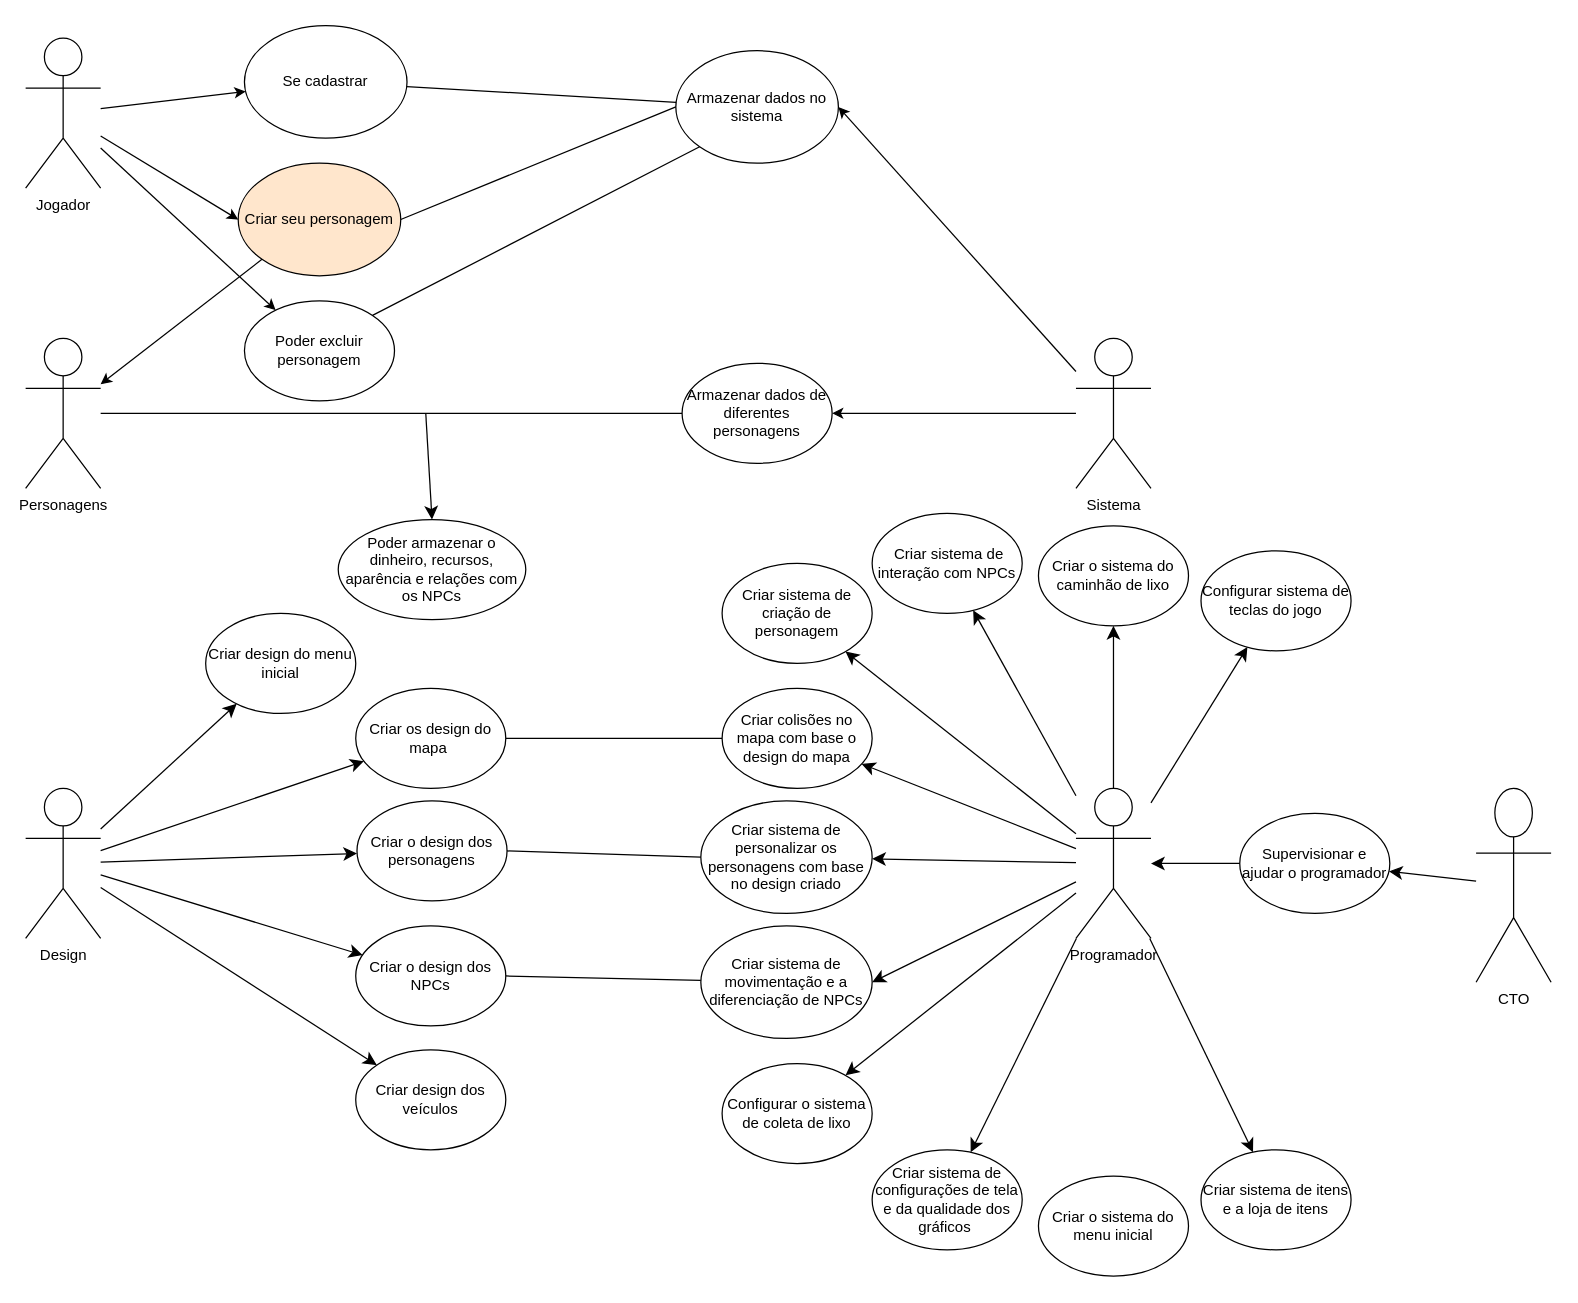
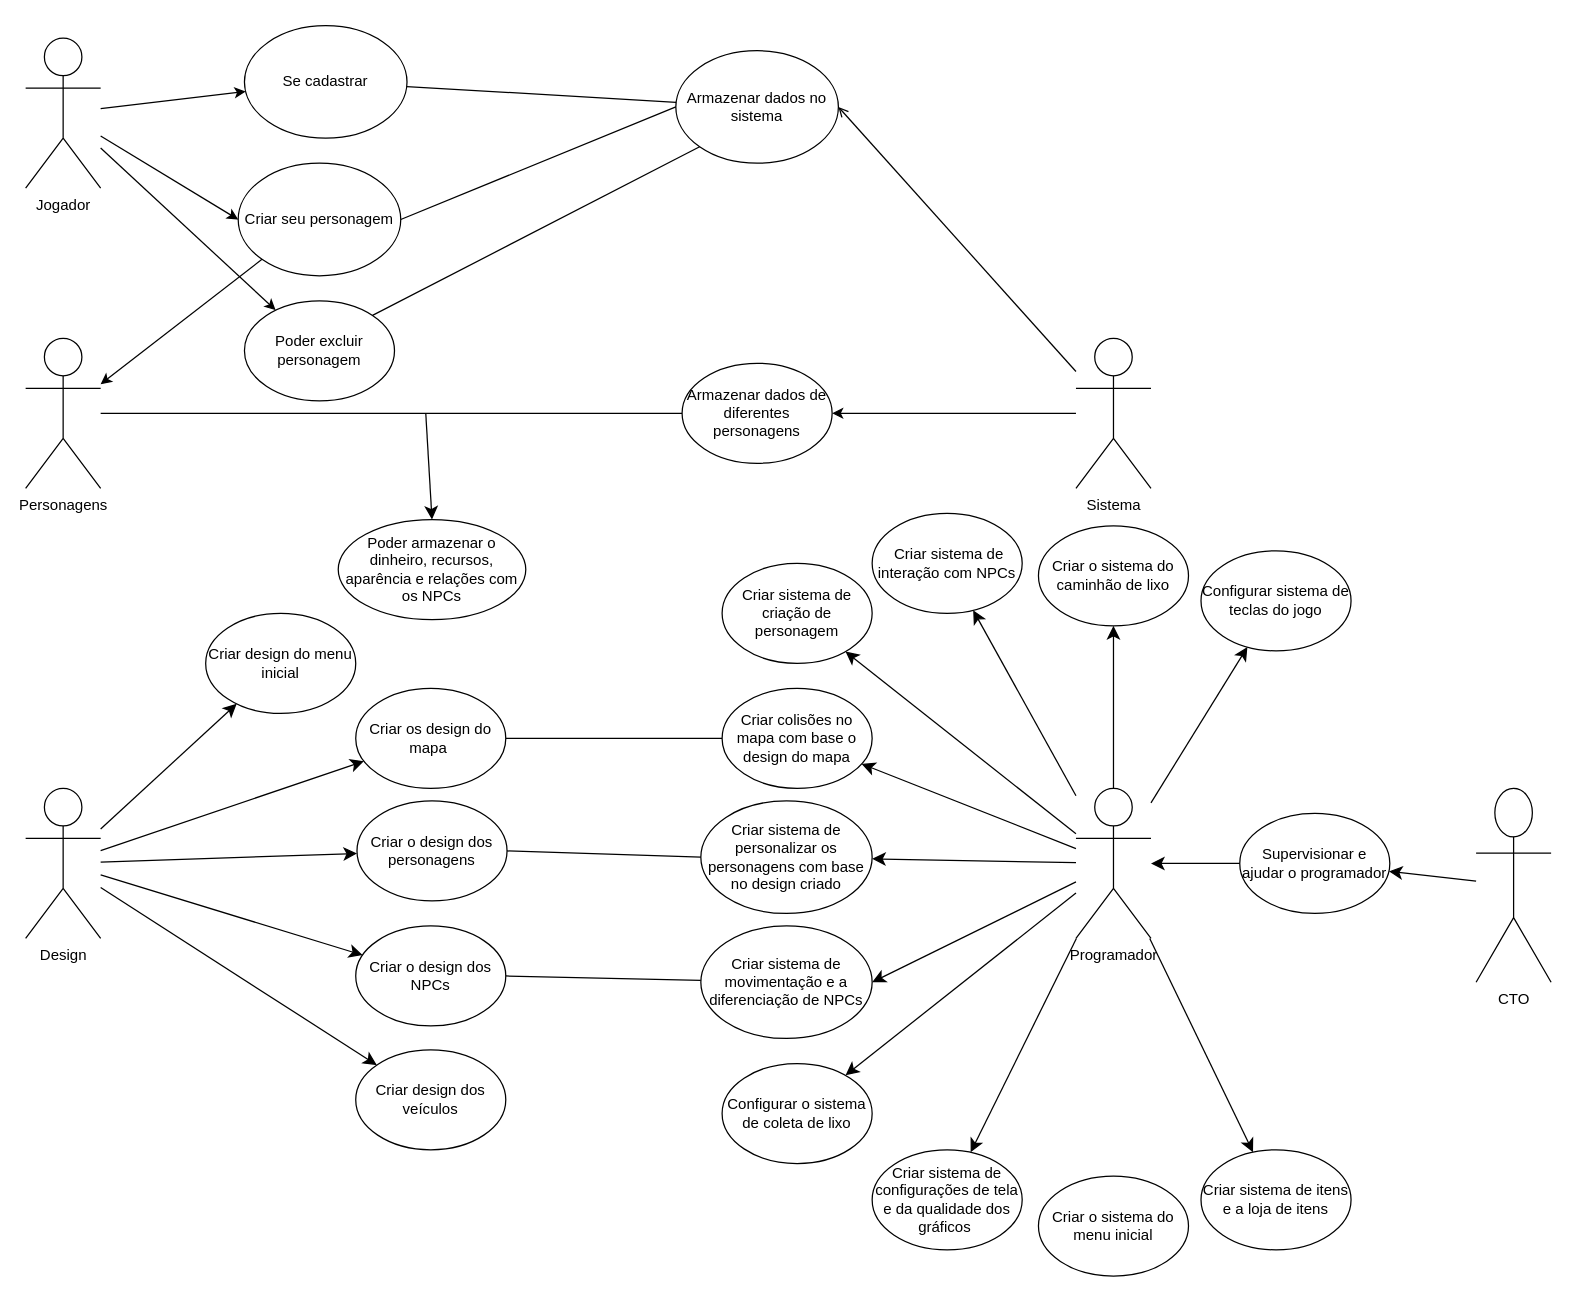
(845, 114) -> (843, 112)
(319, 219) -> (319, 219)
